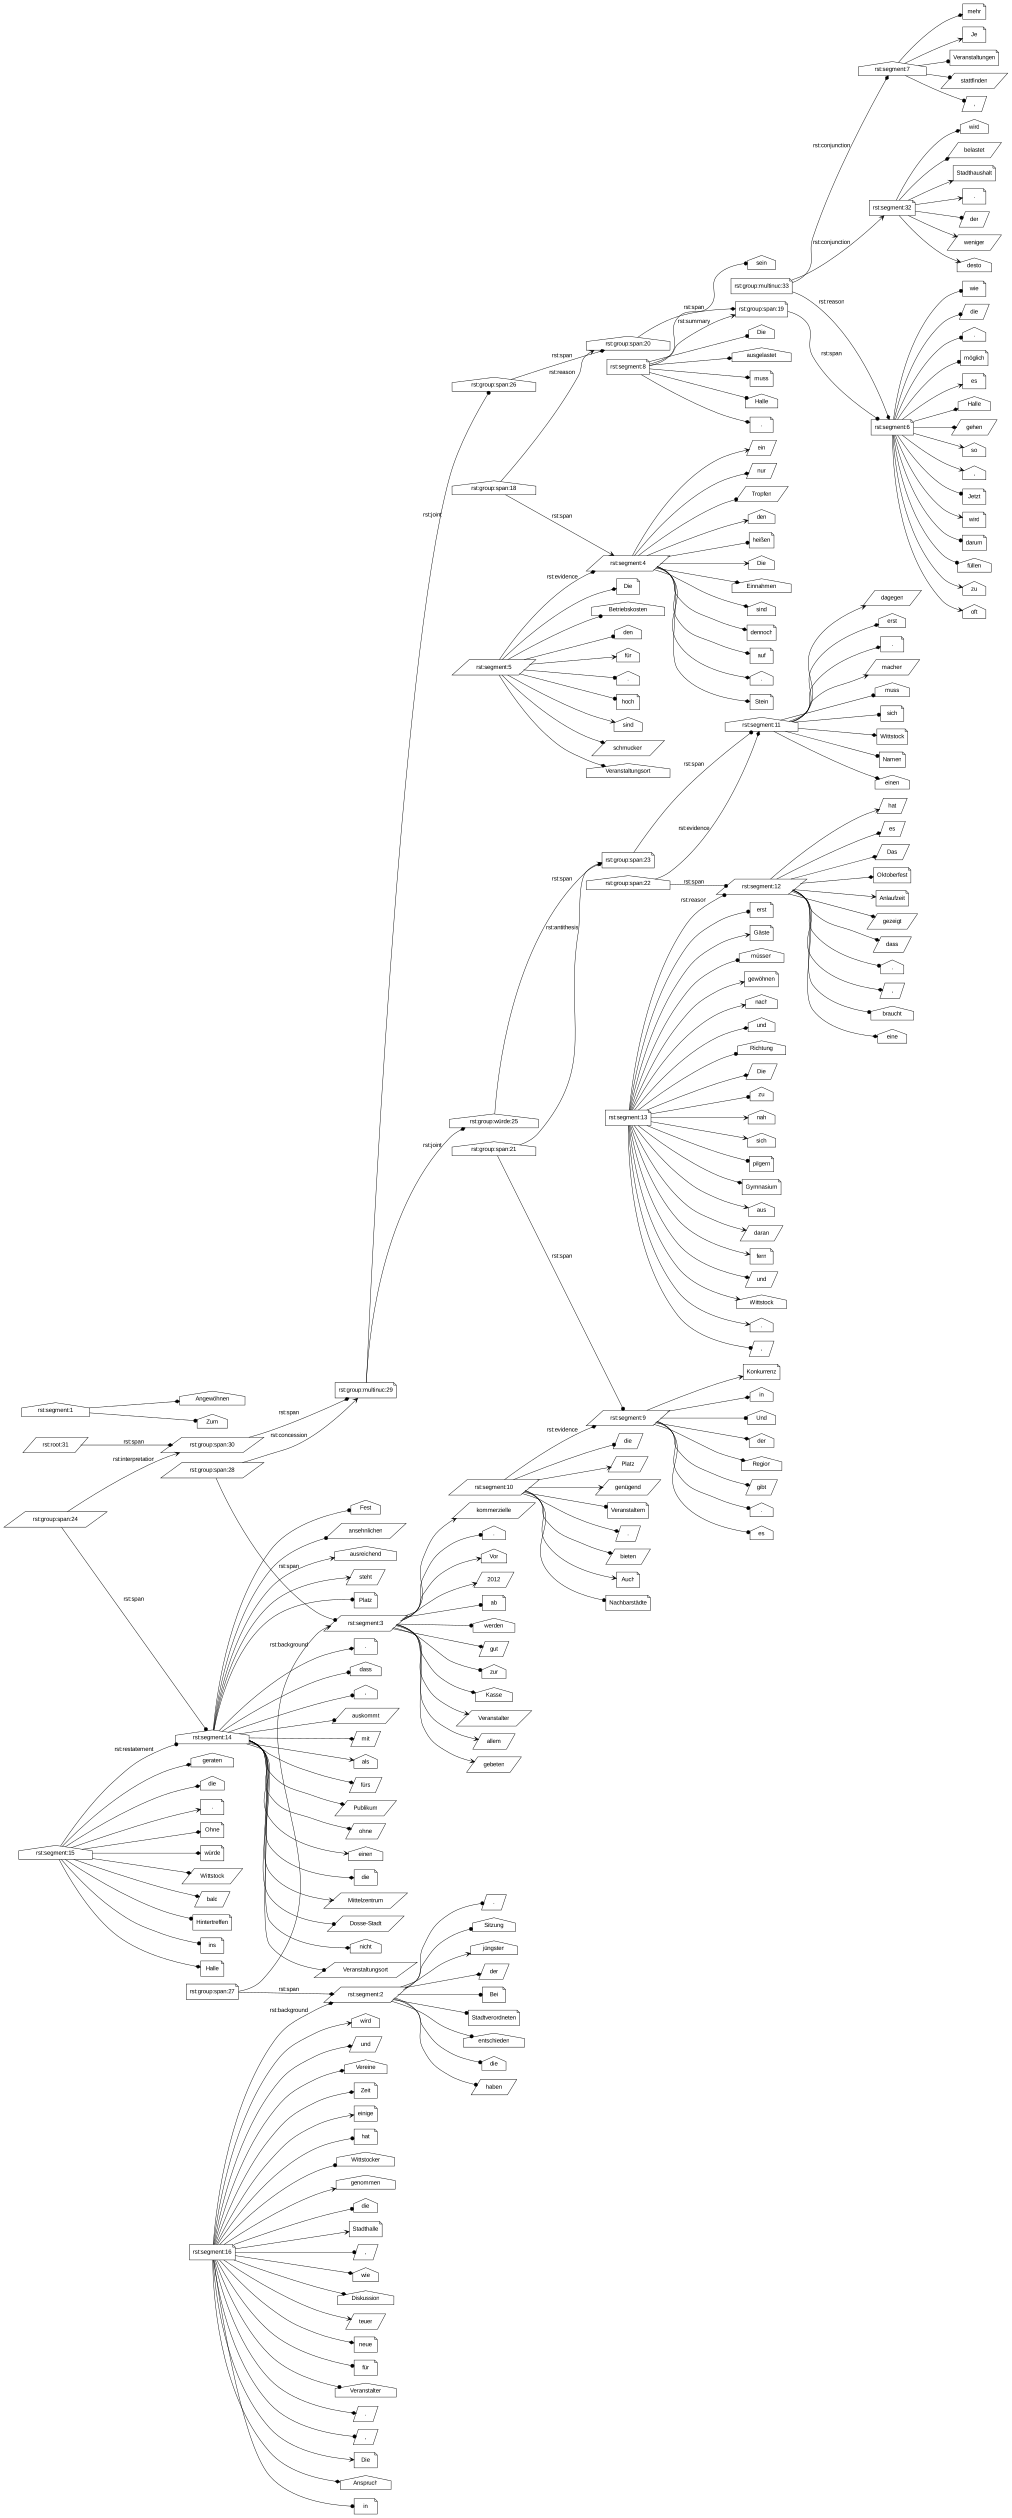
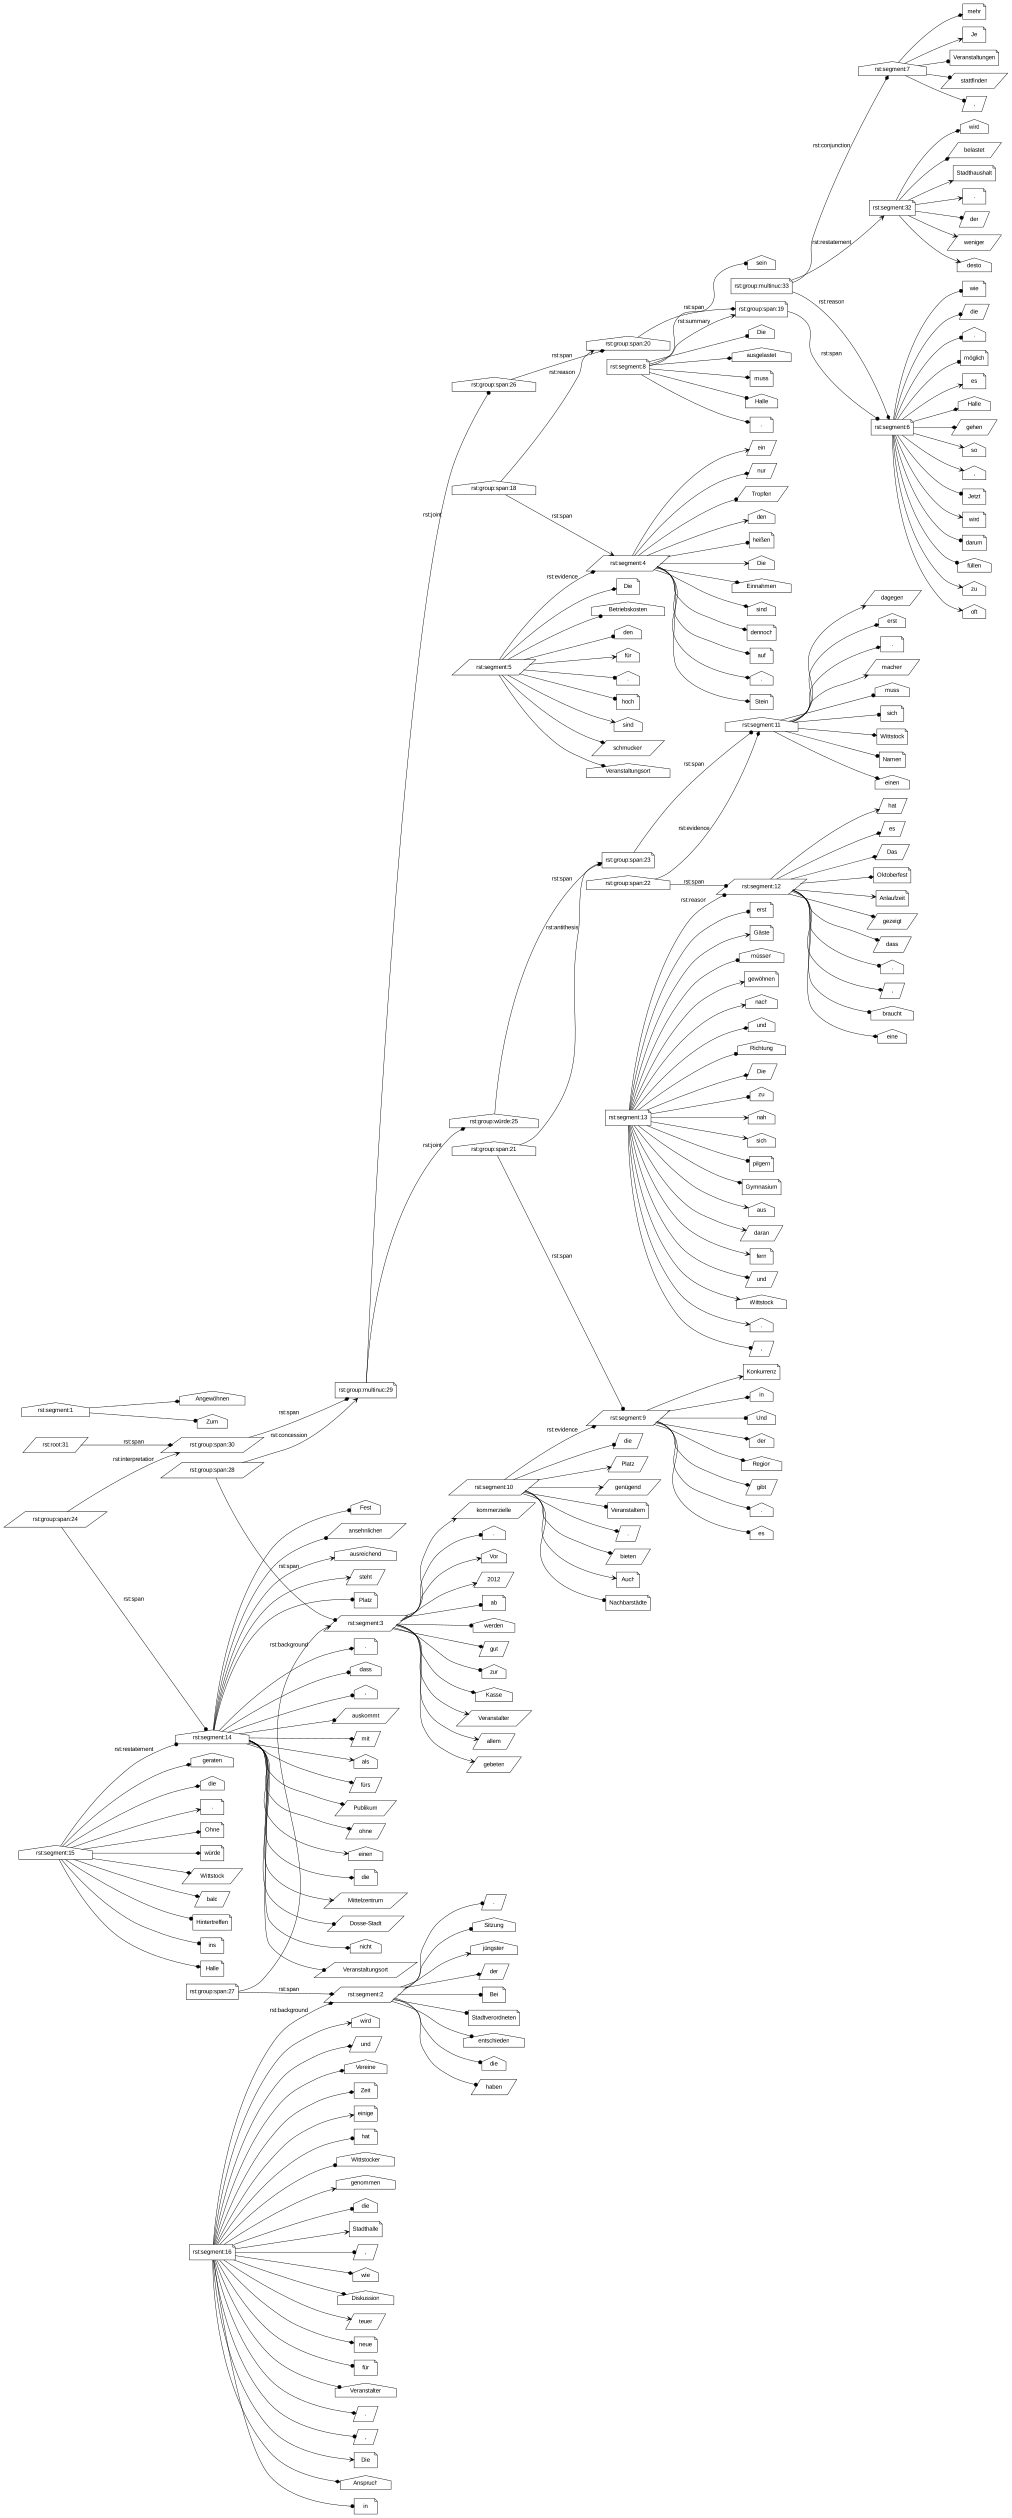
(832, 242) -> (832, 242)
